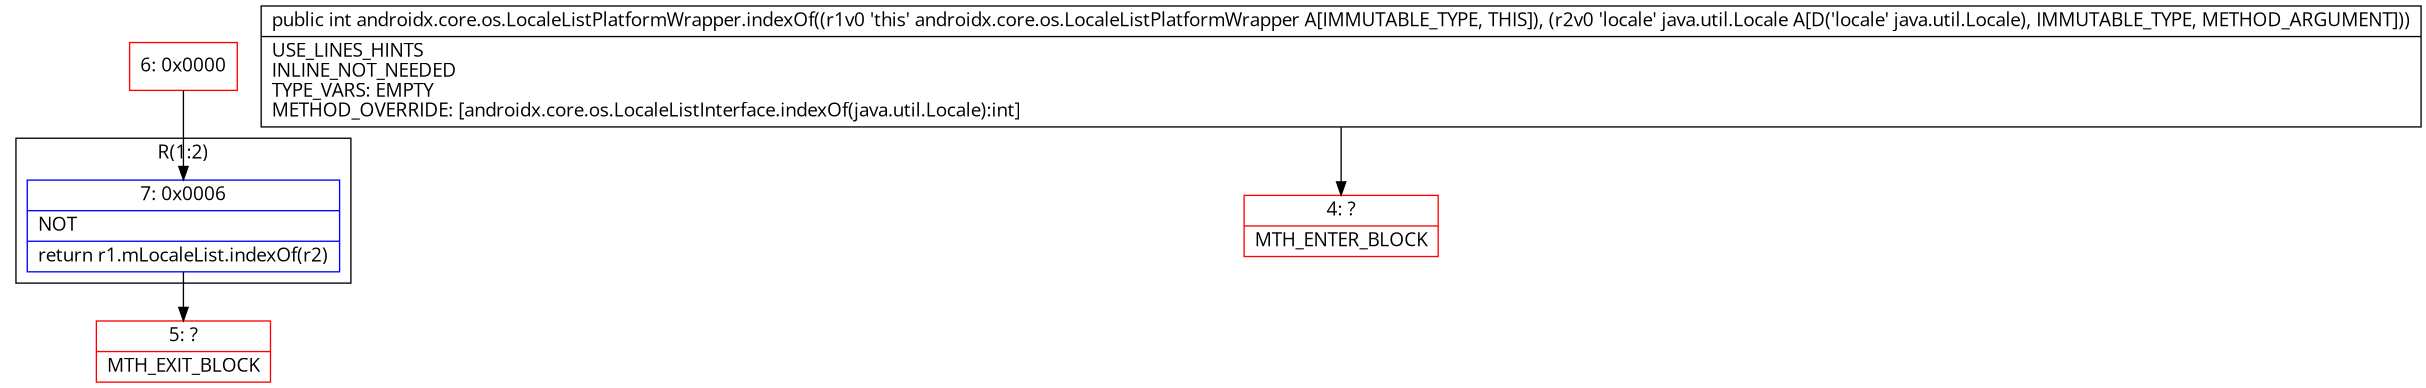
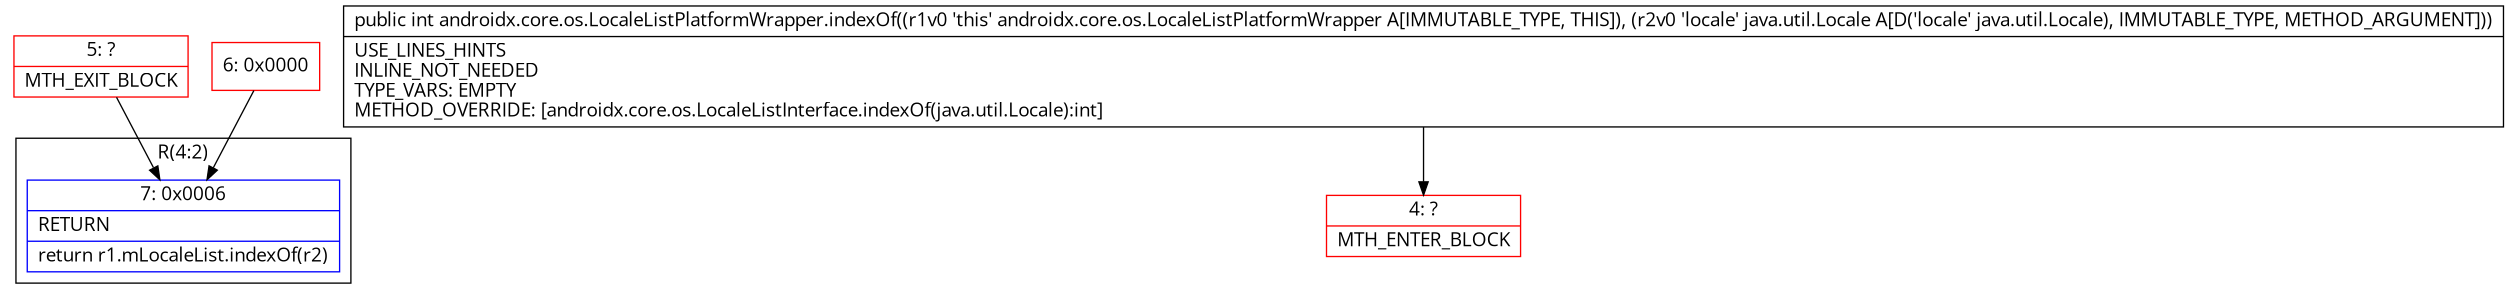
(183, 154) -> (183, 154)
(58, 225) -> (74, 225)
(183, 291) -> (133, 129)
